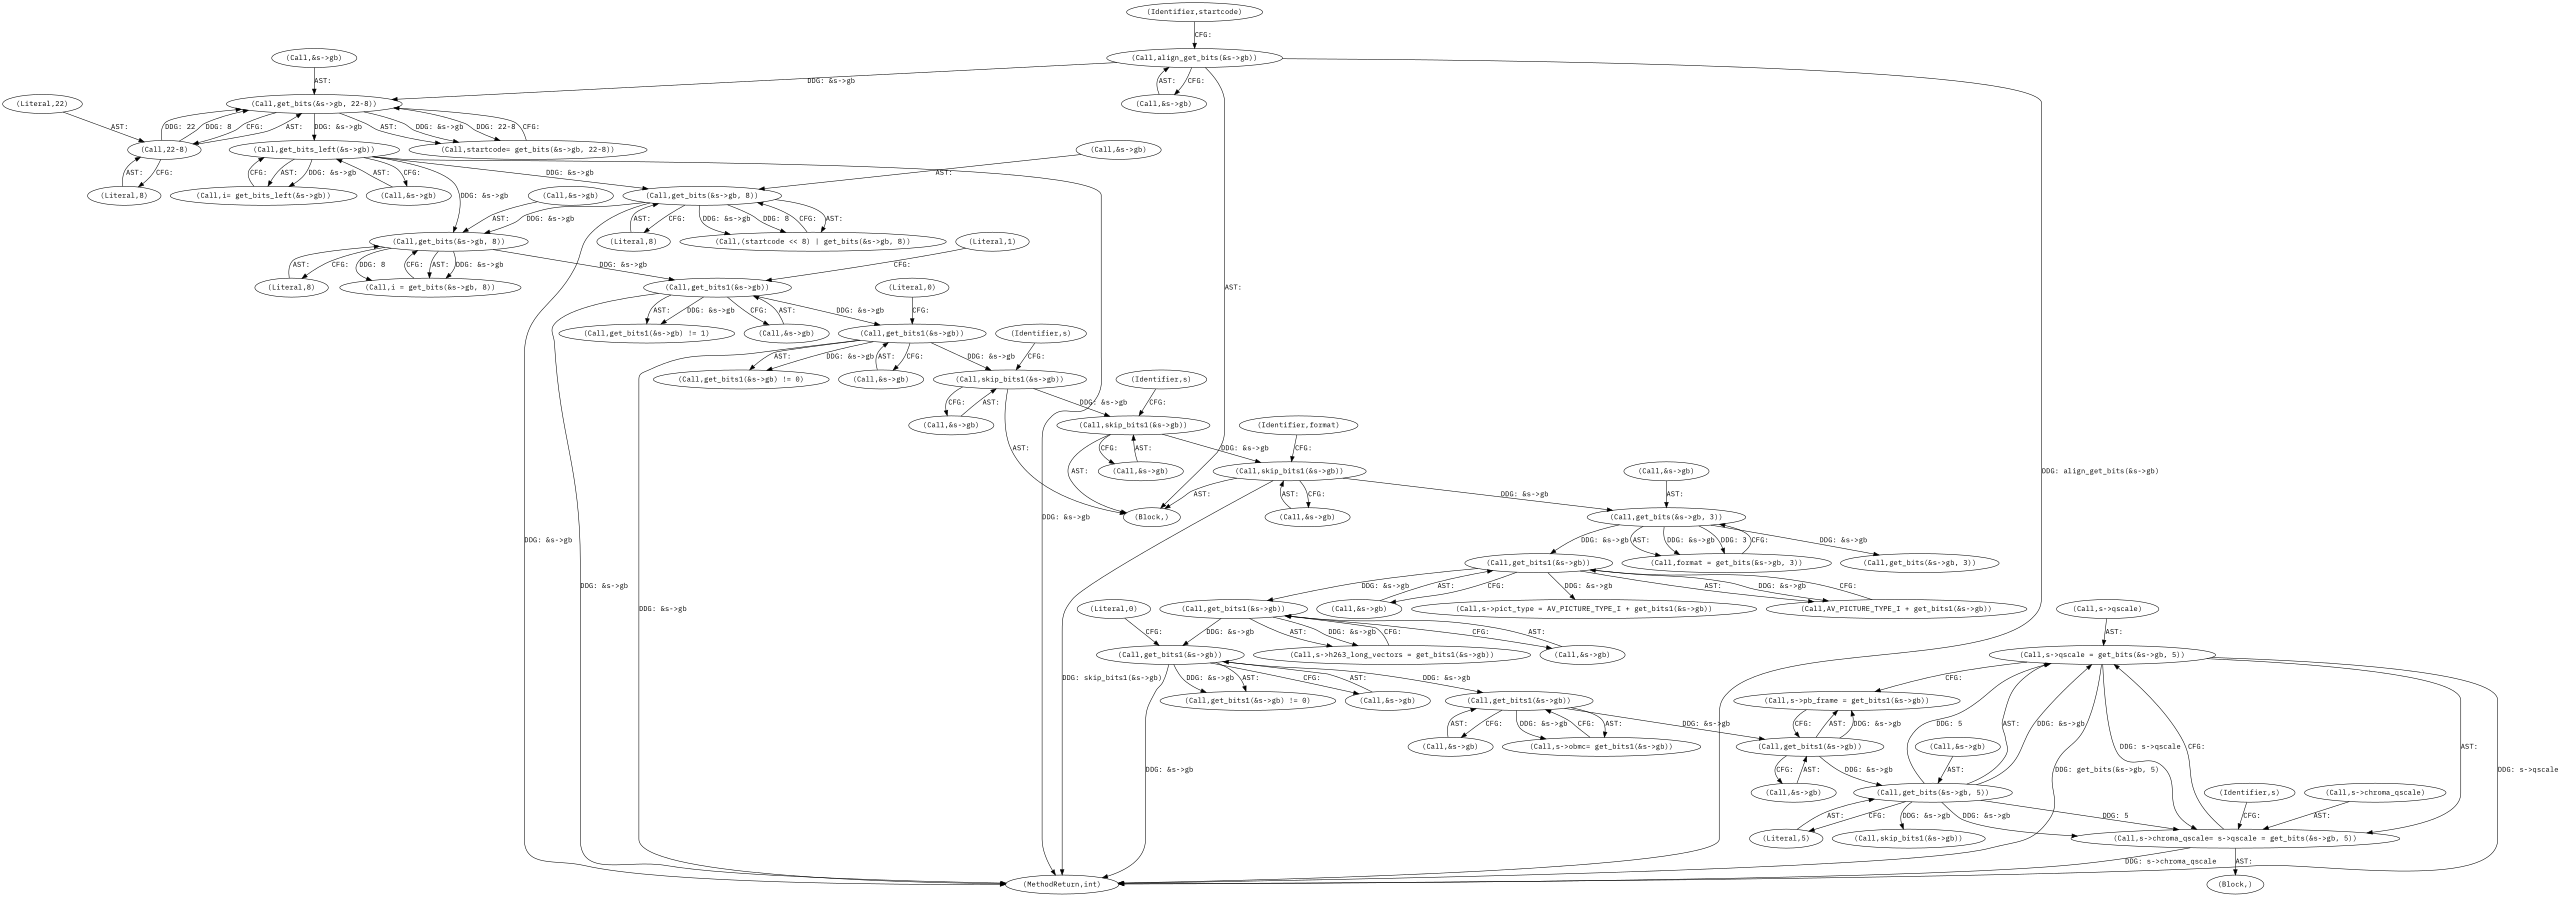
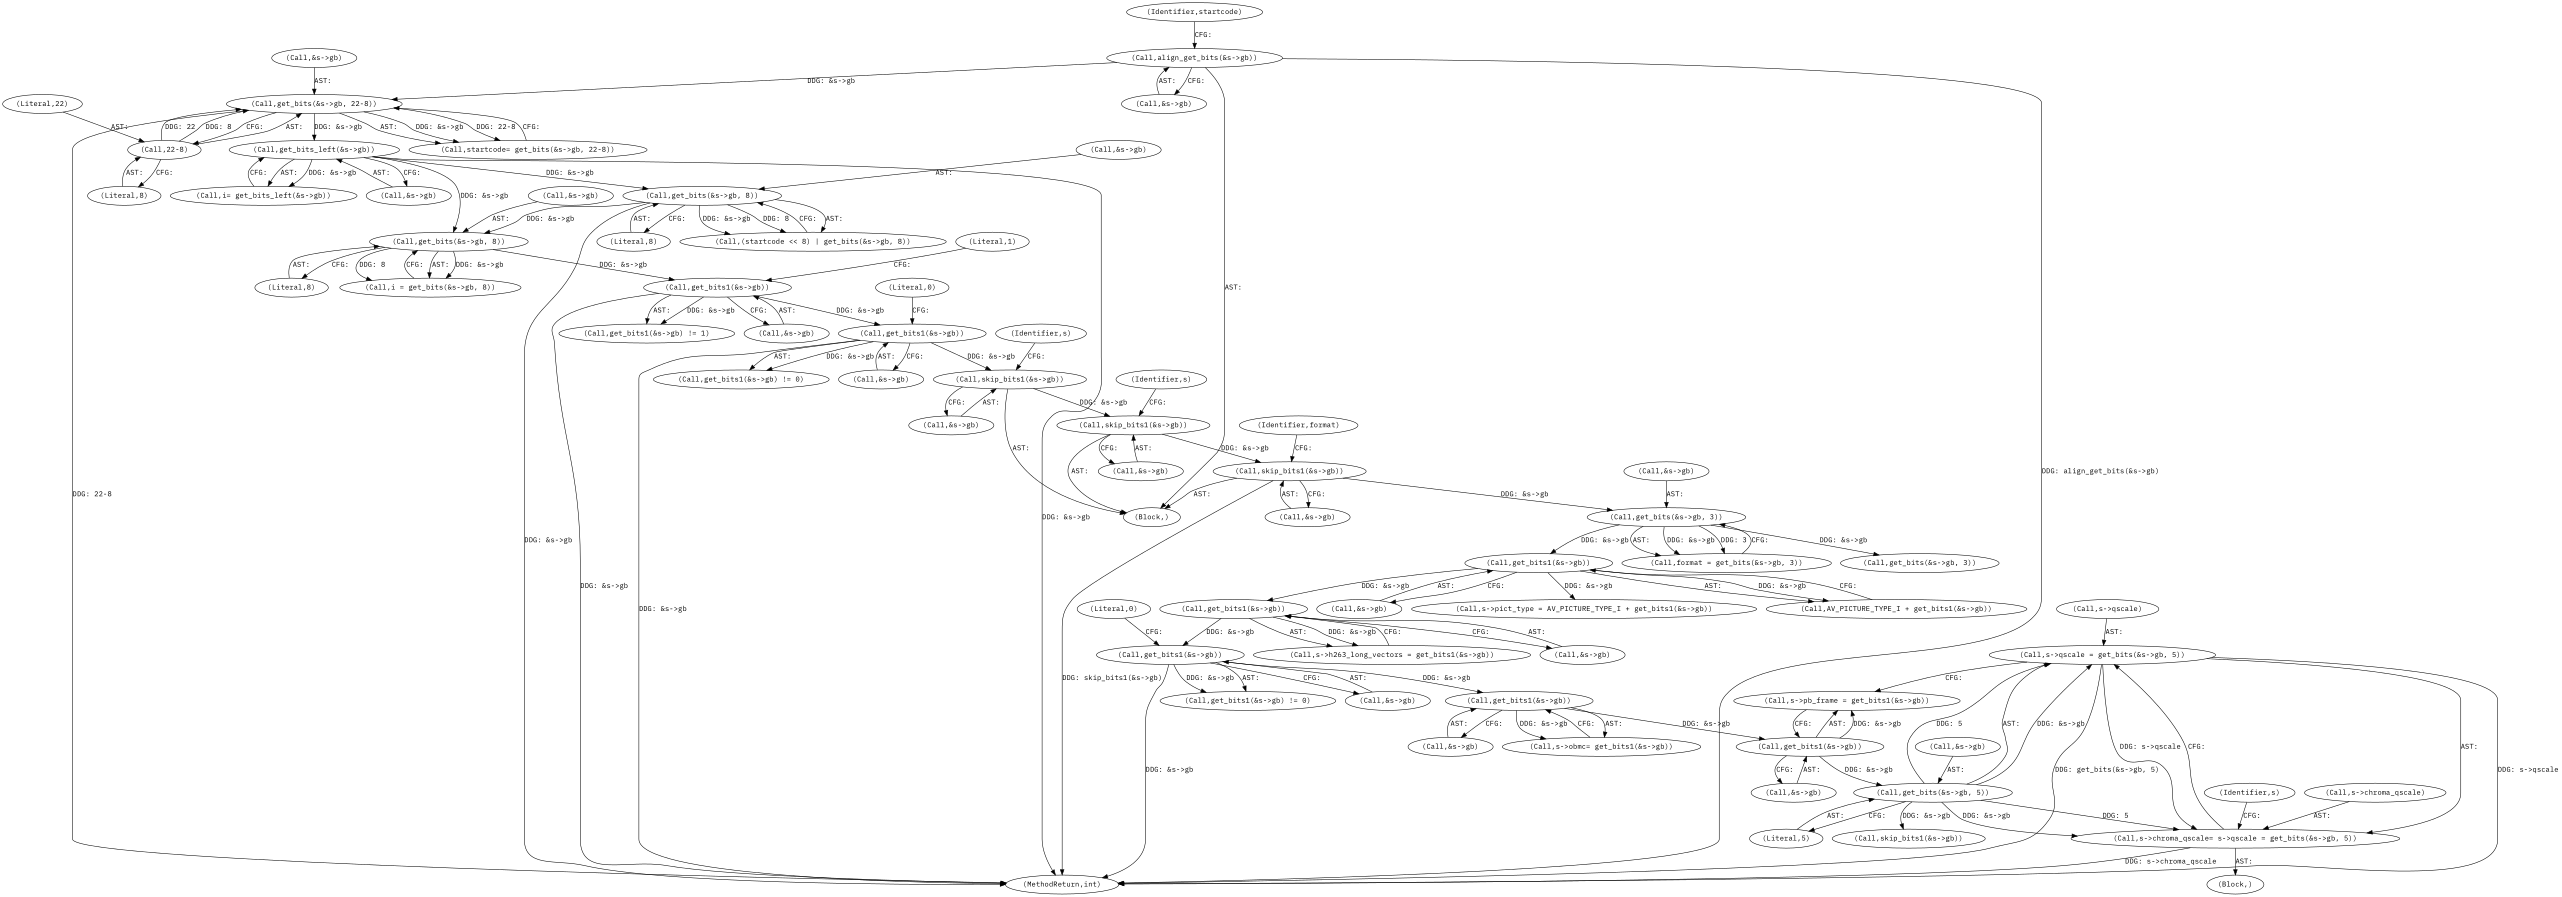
none -> (100, 847)
